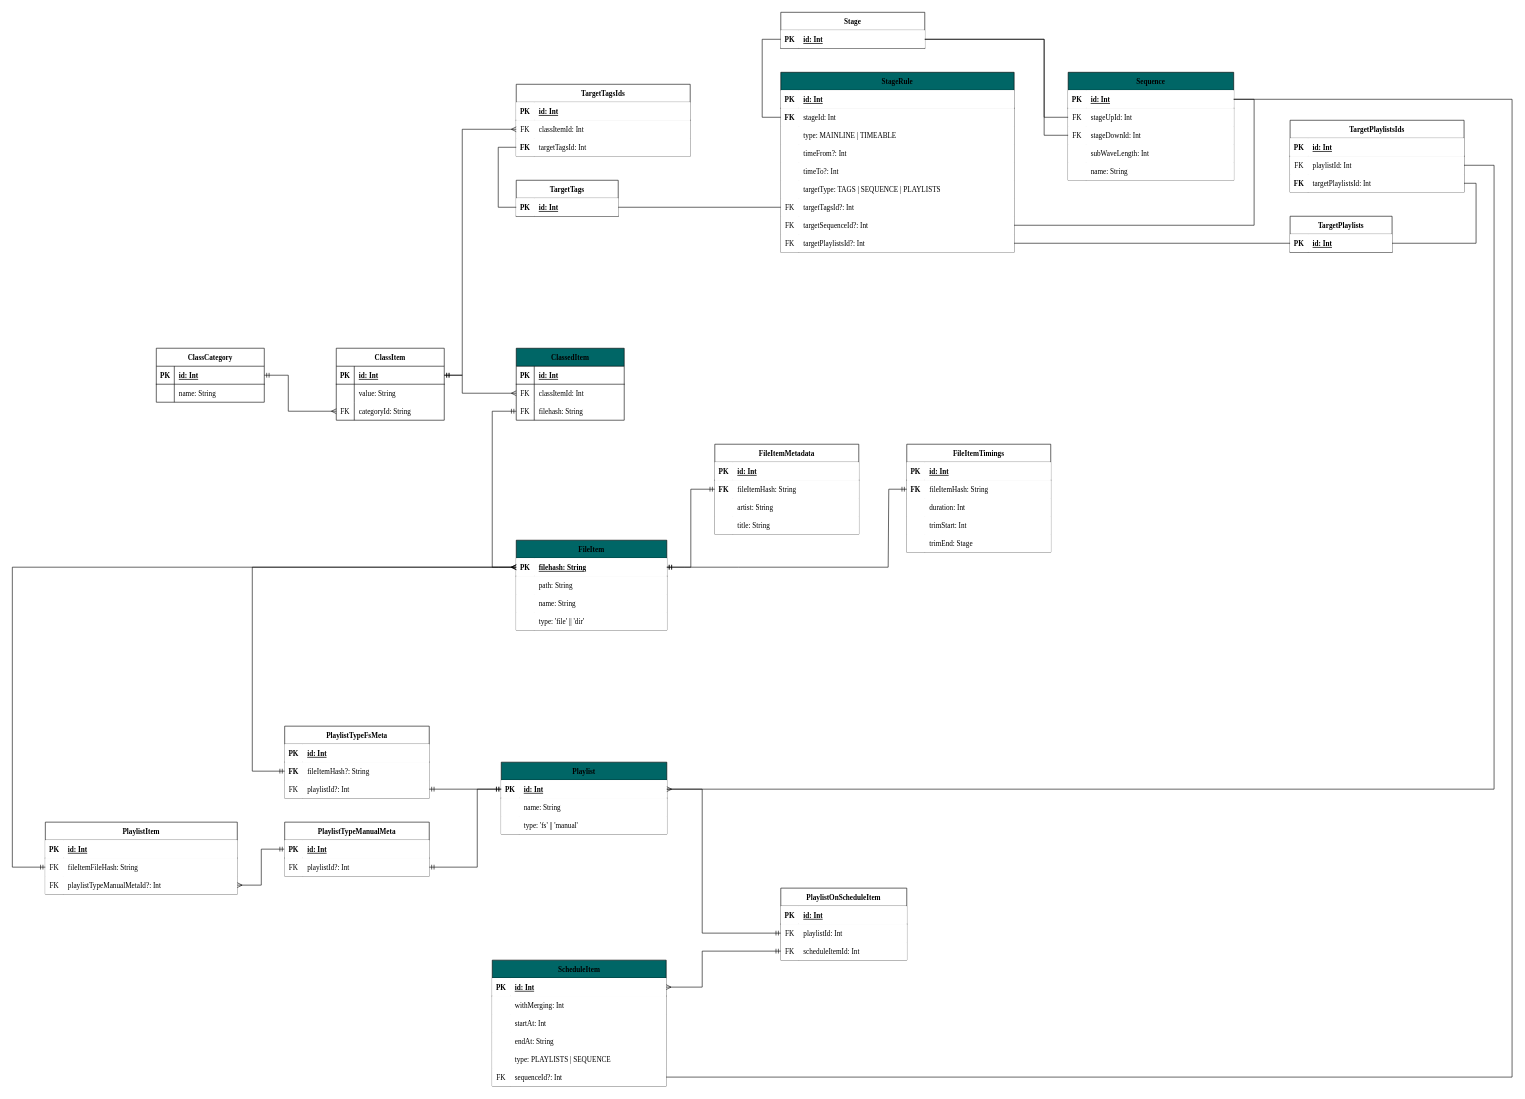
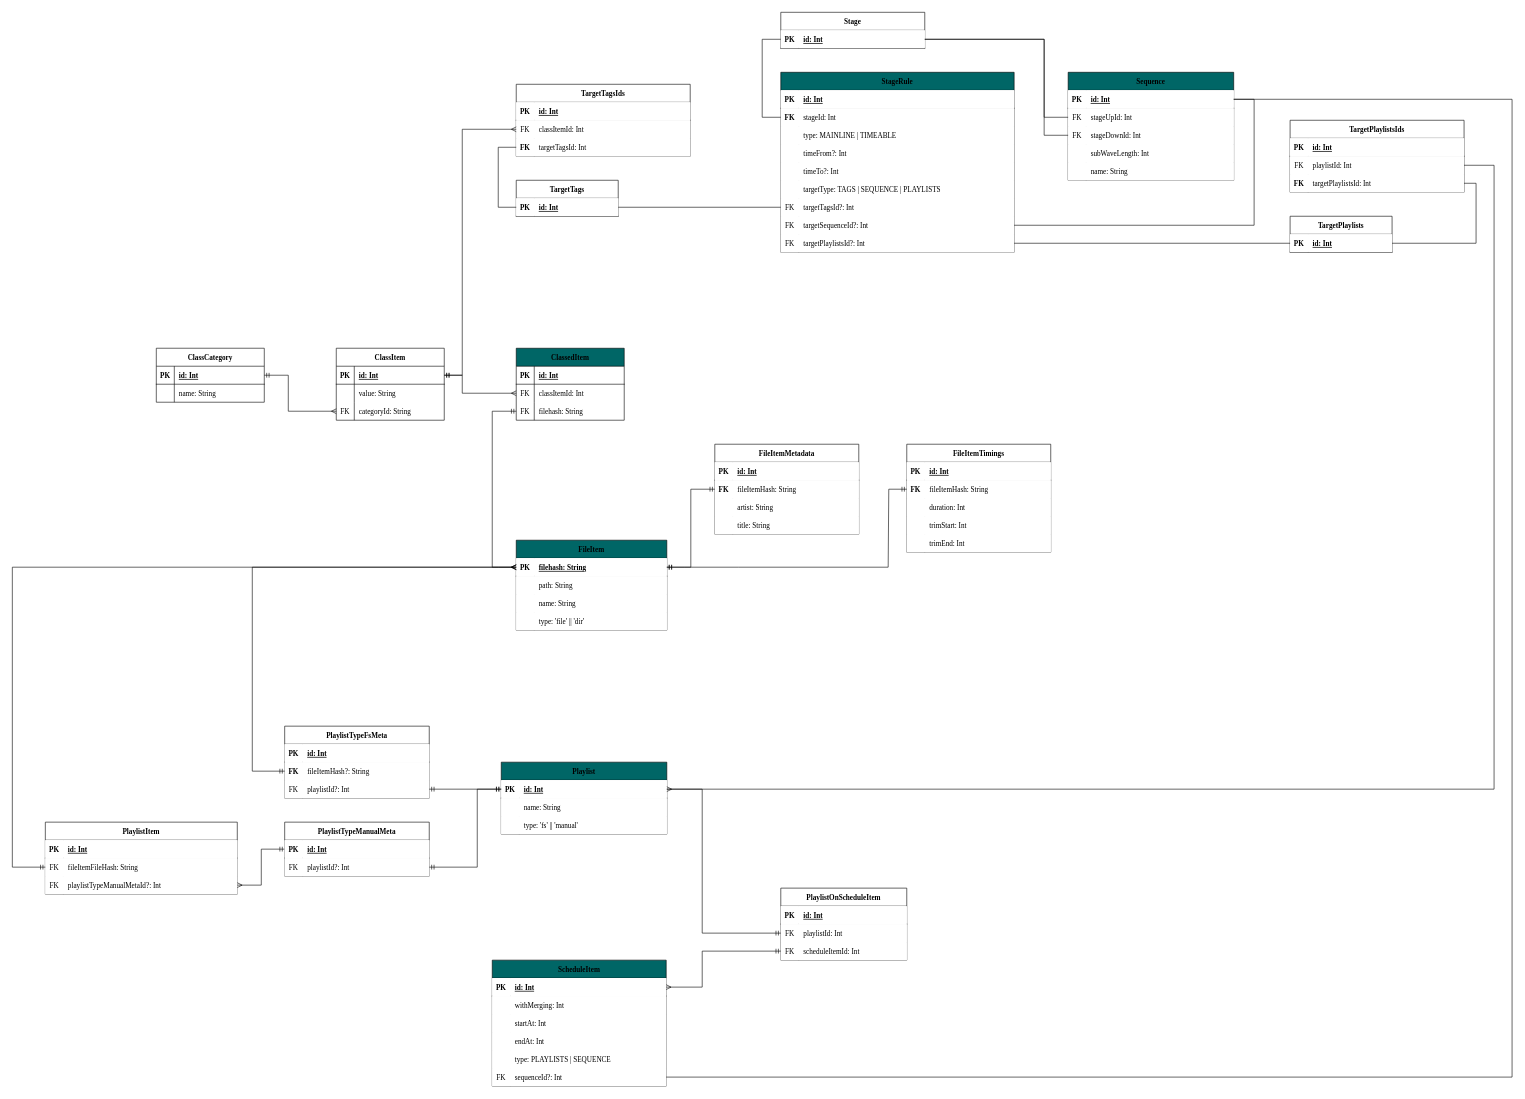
(955, 544) -> (951, 544)
(538, 1042) -> (533, 1042)
